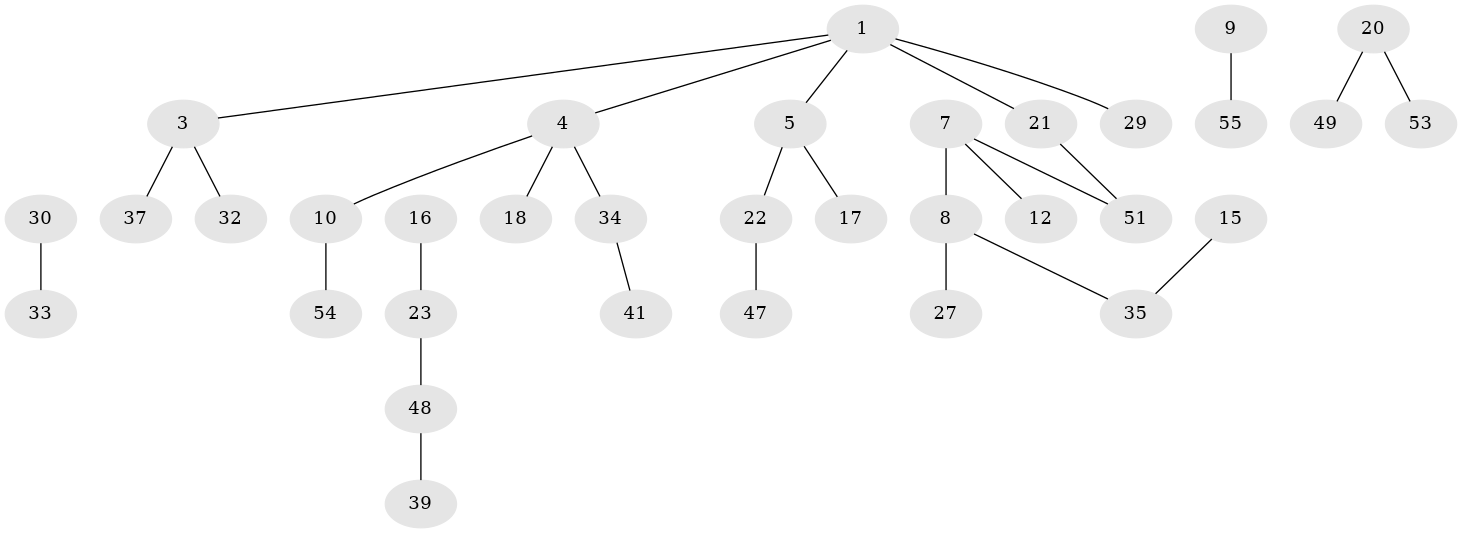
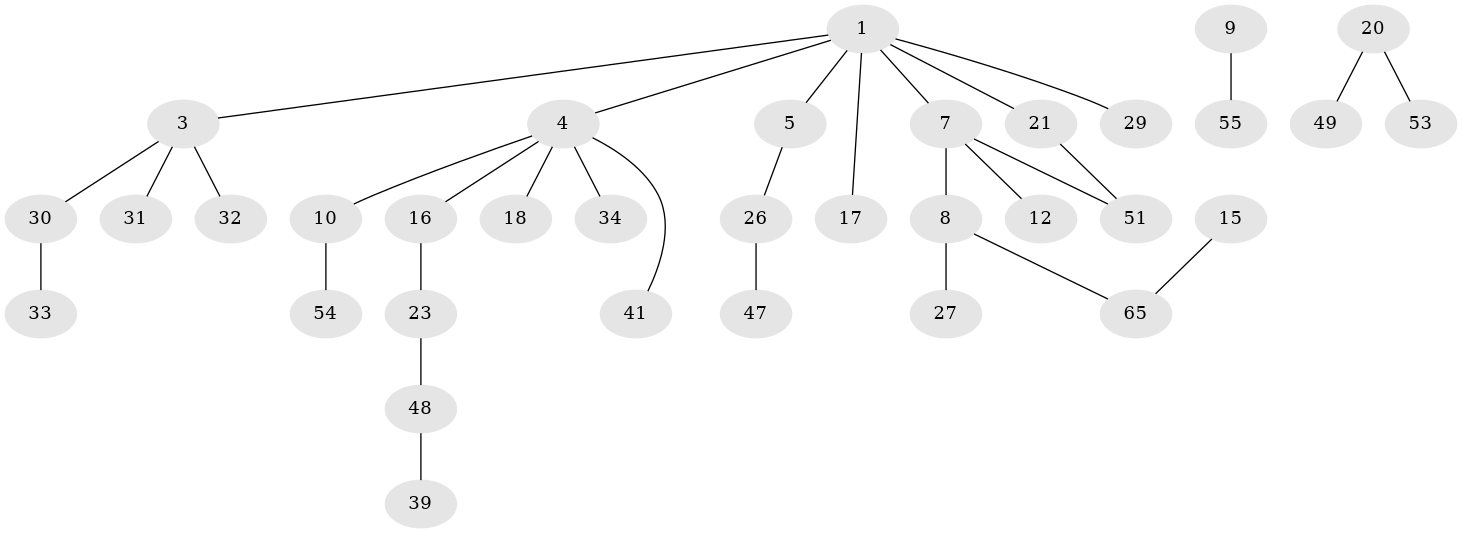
none -> (904, 77)
none -> (112, 172)
none -> (492, 172)
(821, 172) -> (857, 124)
(136, 219) -> (136, 219)
(756, 219) -> (756, 219)
(623, 267) -> (660, 200)
(1136, 314) -> (1136, 314)
